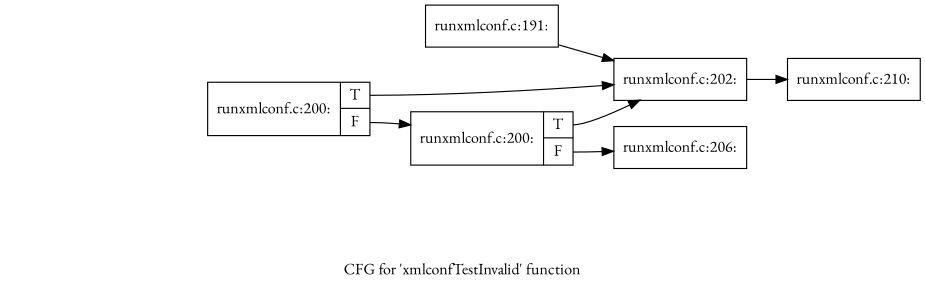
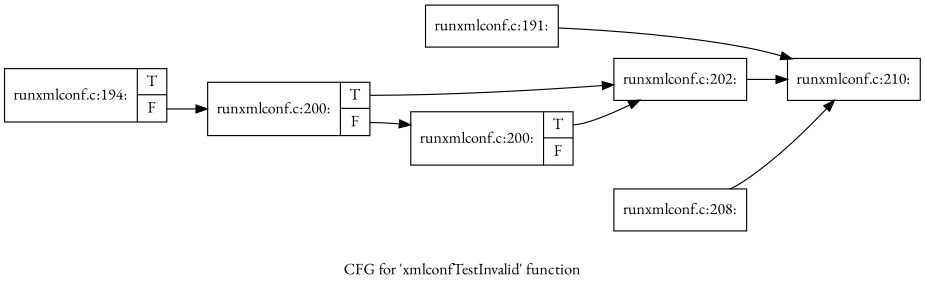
(581, 51) -> (671, 37)
none -> (86, 95)
(680, 148) -> none
none -> (680, 210)
